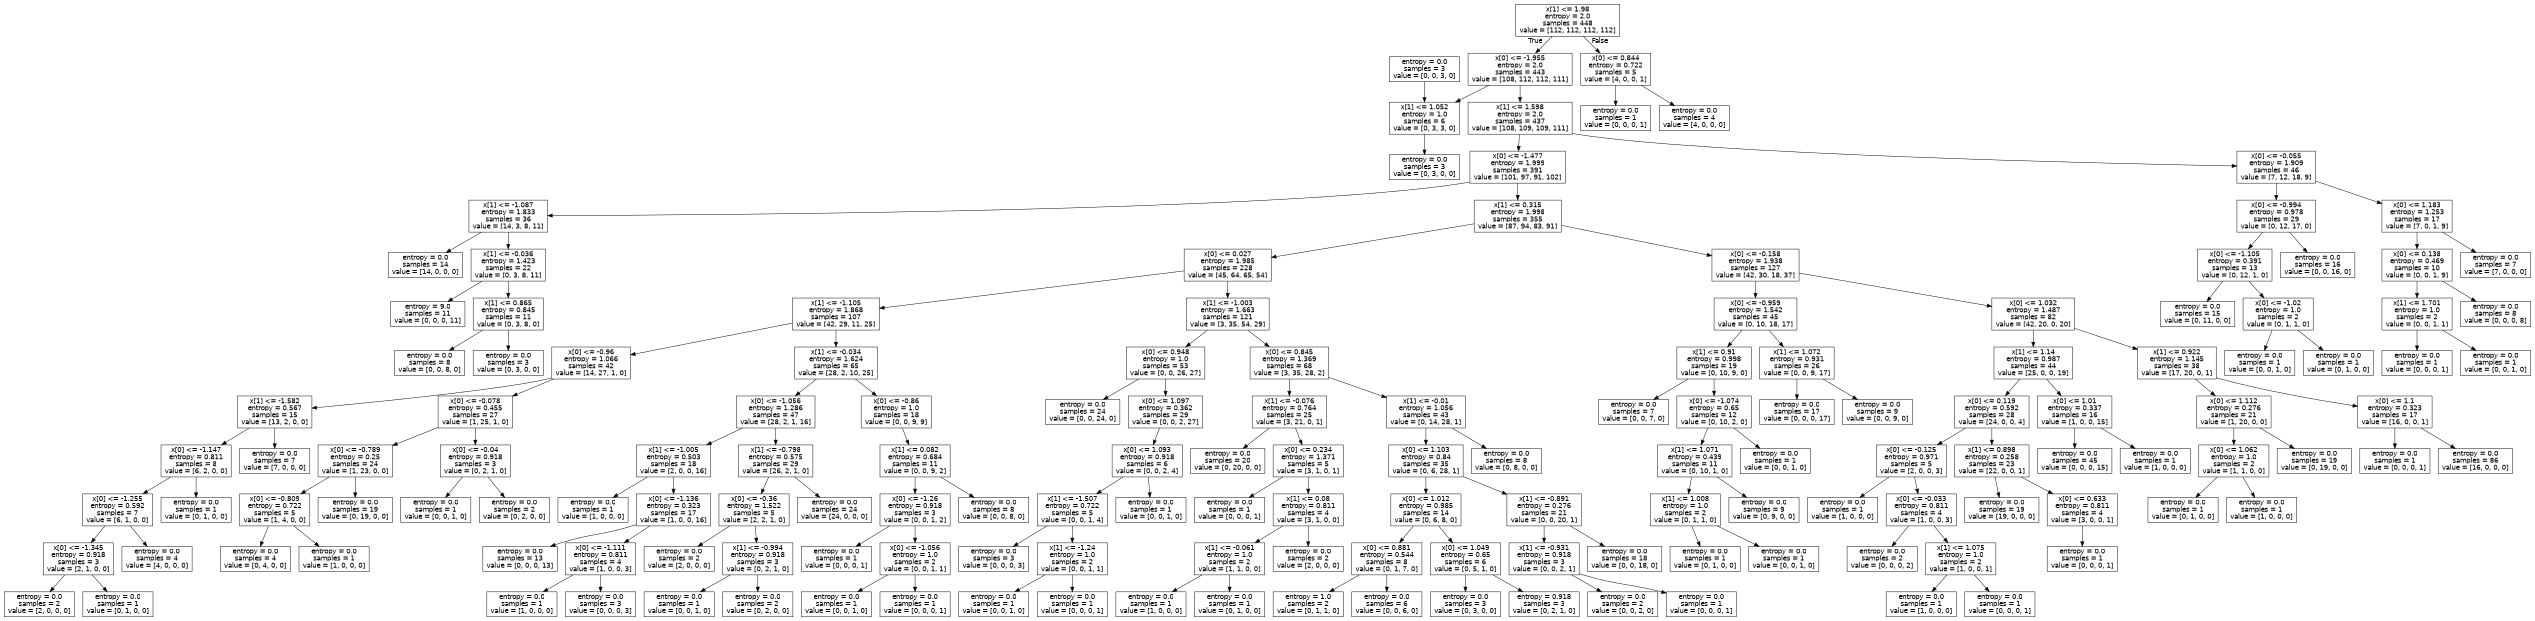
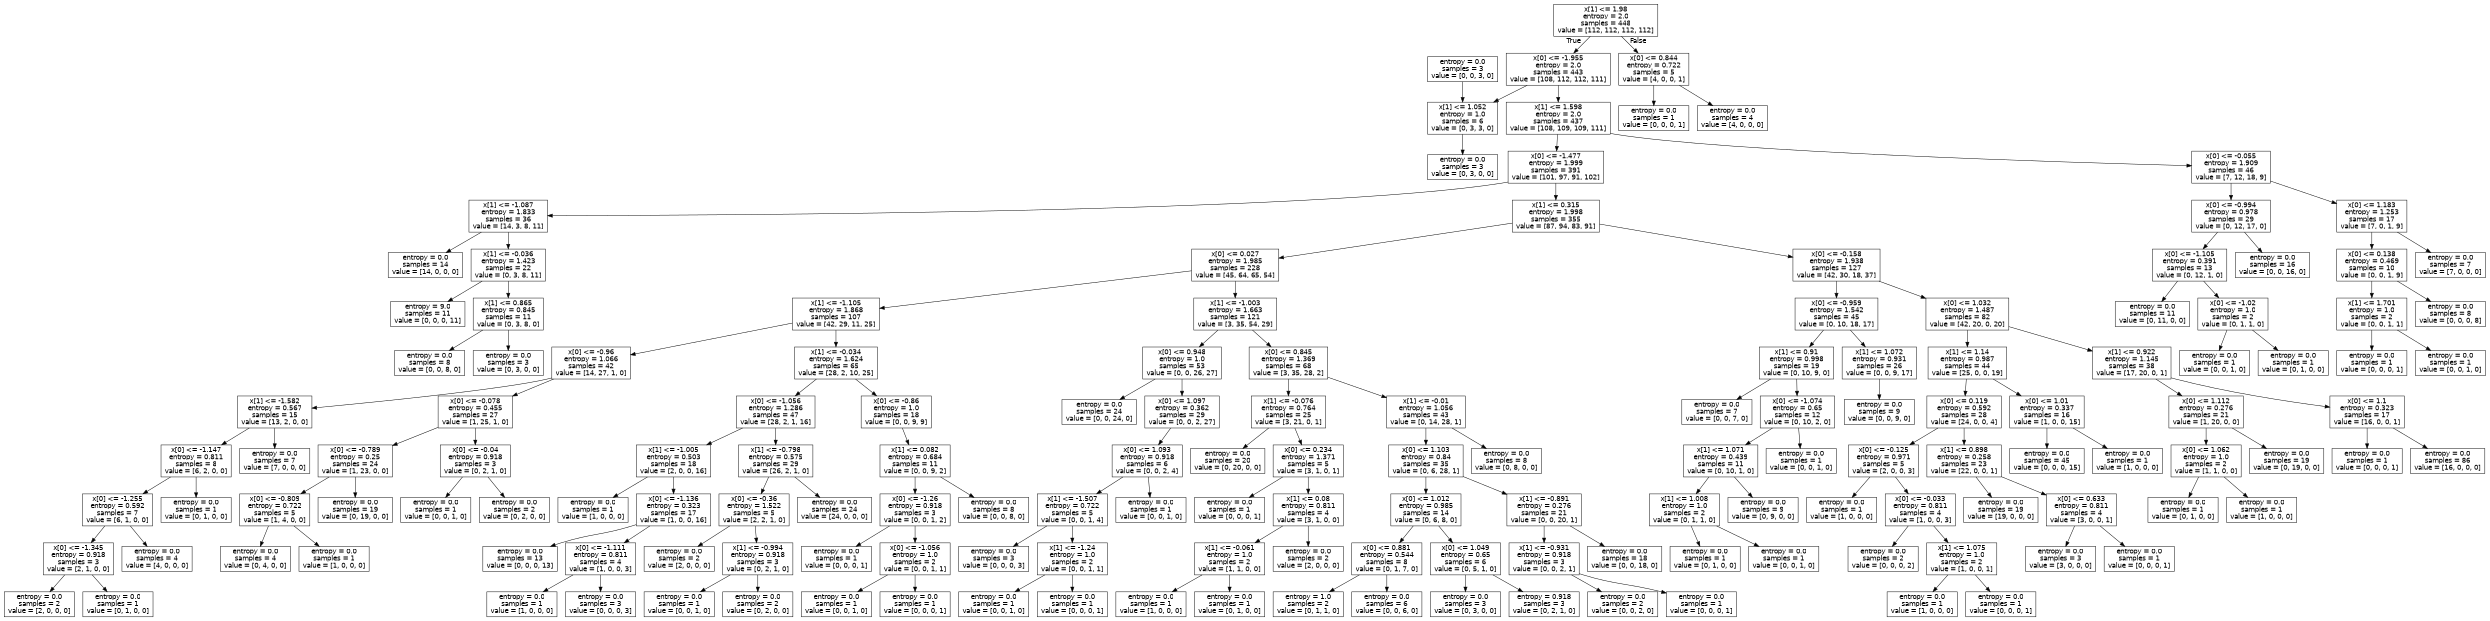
(2198, 314) -> (2152, 314)
(1797, 412) -> none
none -> (2061, 559)
